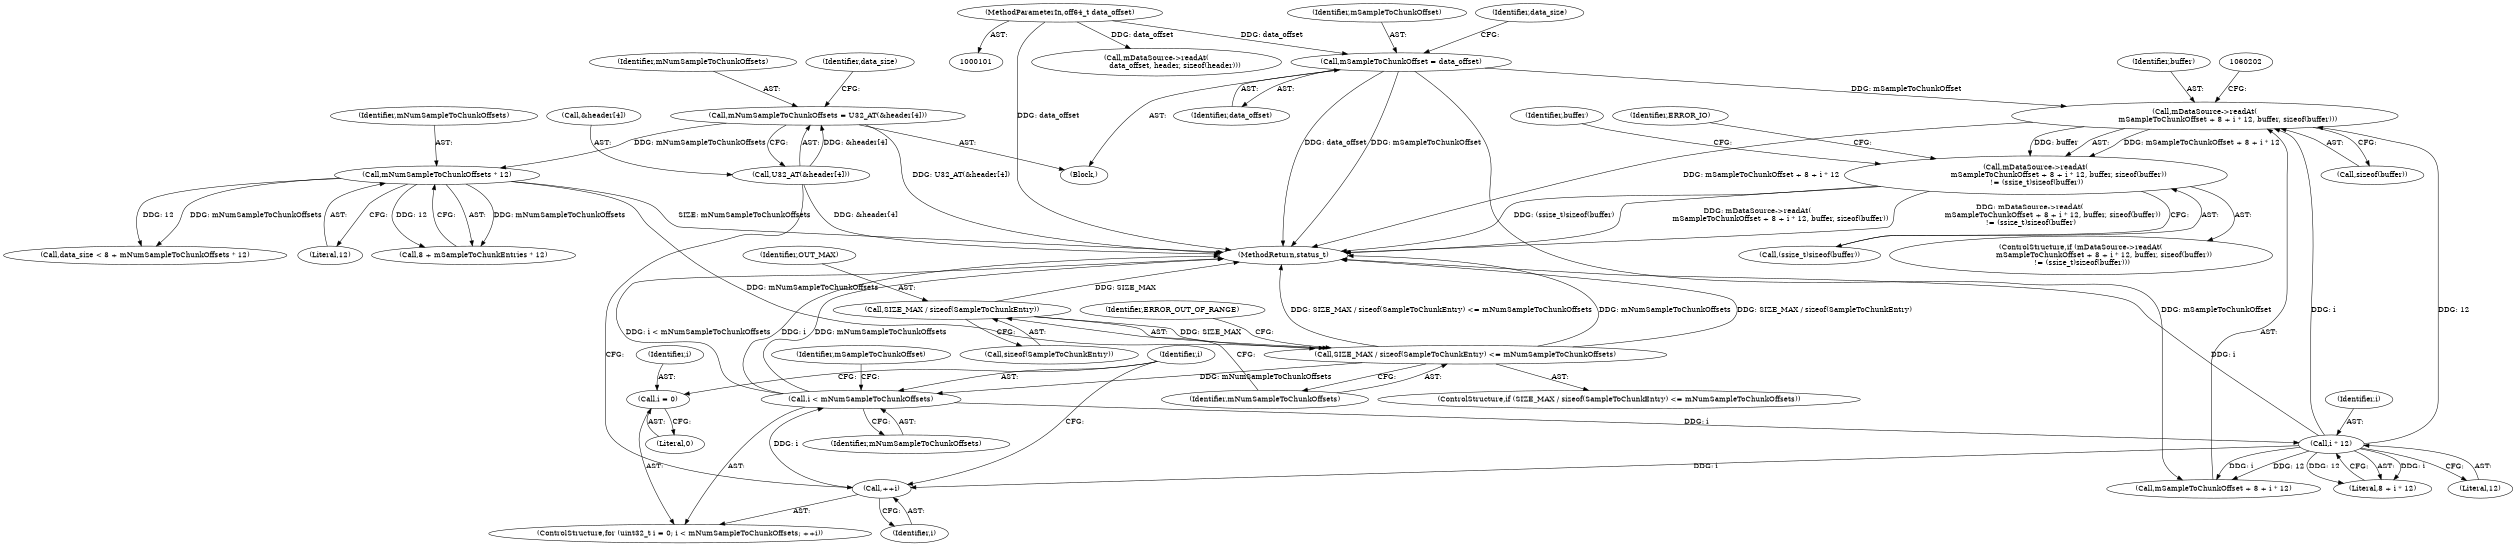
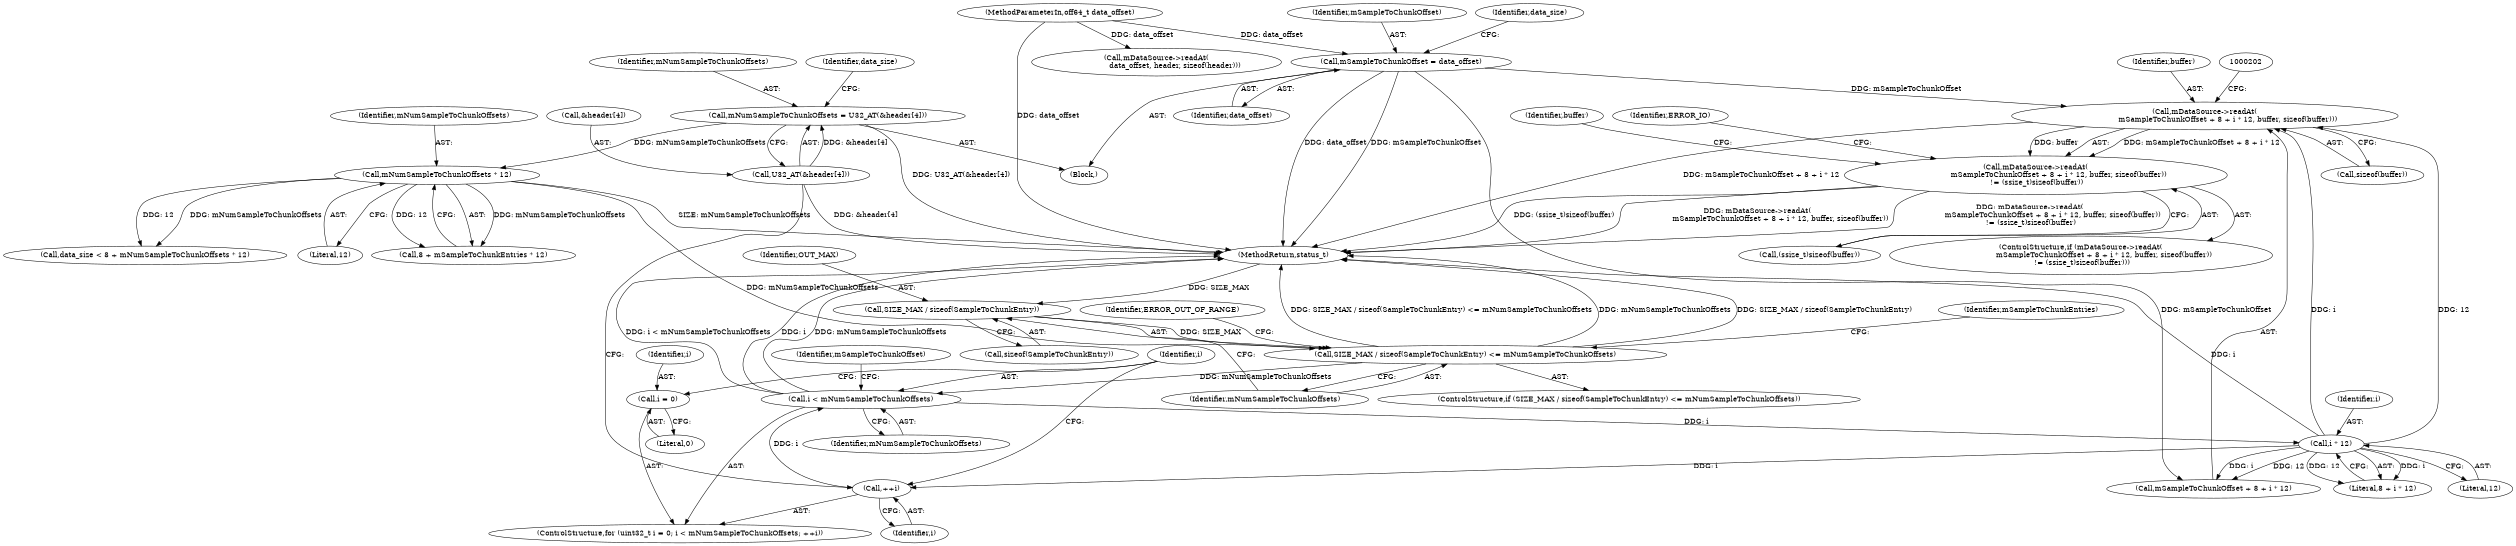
(976, 62) -> none
(2246, 62) -> (2246, 62)
(1114, 281) -> (1153, 292)
none -> (2031, 310)
